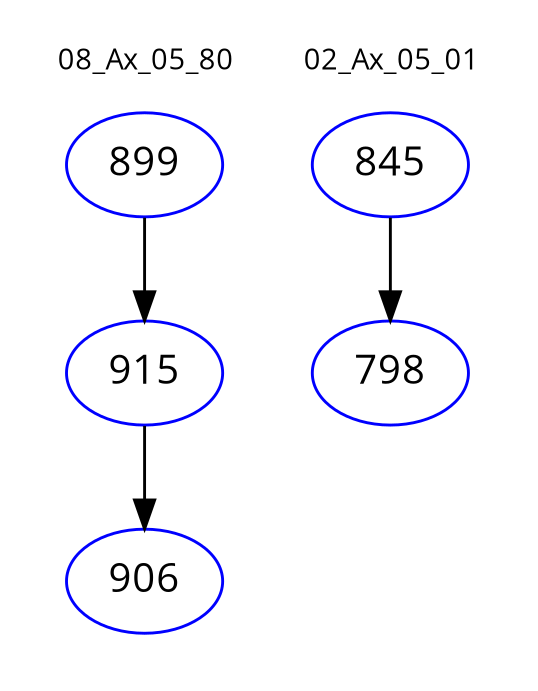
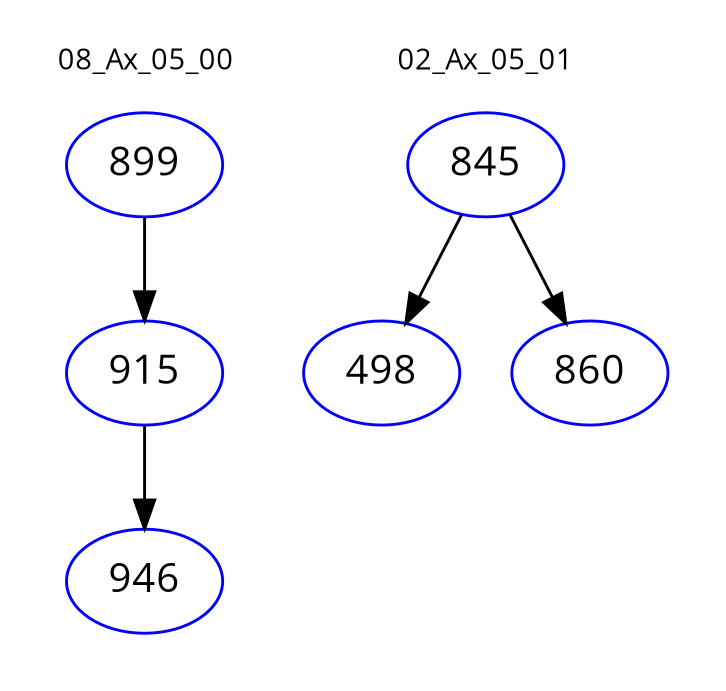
(146, 62) -> (146, 62)
(390, 373) -> (382, 373)
none -> (590, 373)
(145, 581) -> (145, 581)
